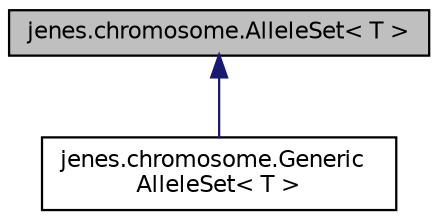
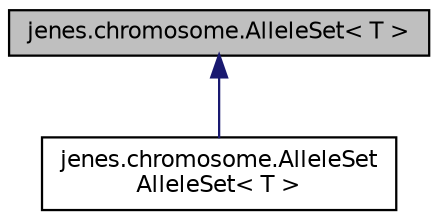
(219, 174) -> (219, 174)
